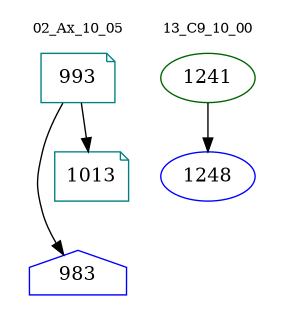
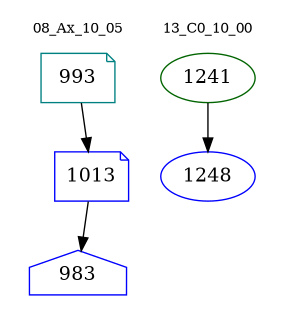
(78, 29) -> (78, 29)
(208, 29) -> (208, 29)
(38, 172) -> (86, 219)
(92, 176) -> (92, 176)
